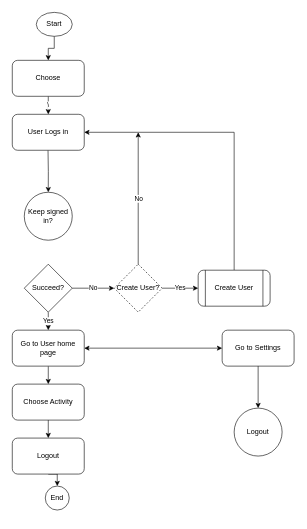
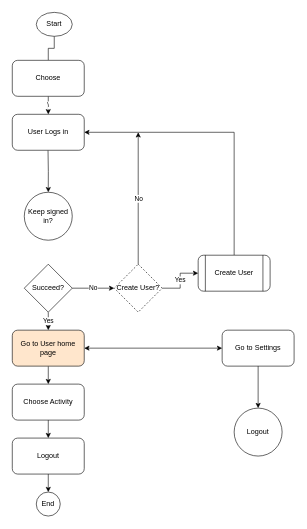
(48, 54) -> (48, 56)
(234, 288) -> (234, 273)
(48, 348) -> (48, 348)
(57, 498) -> (48, 504)
